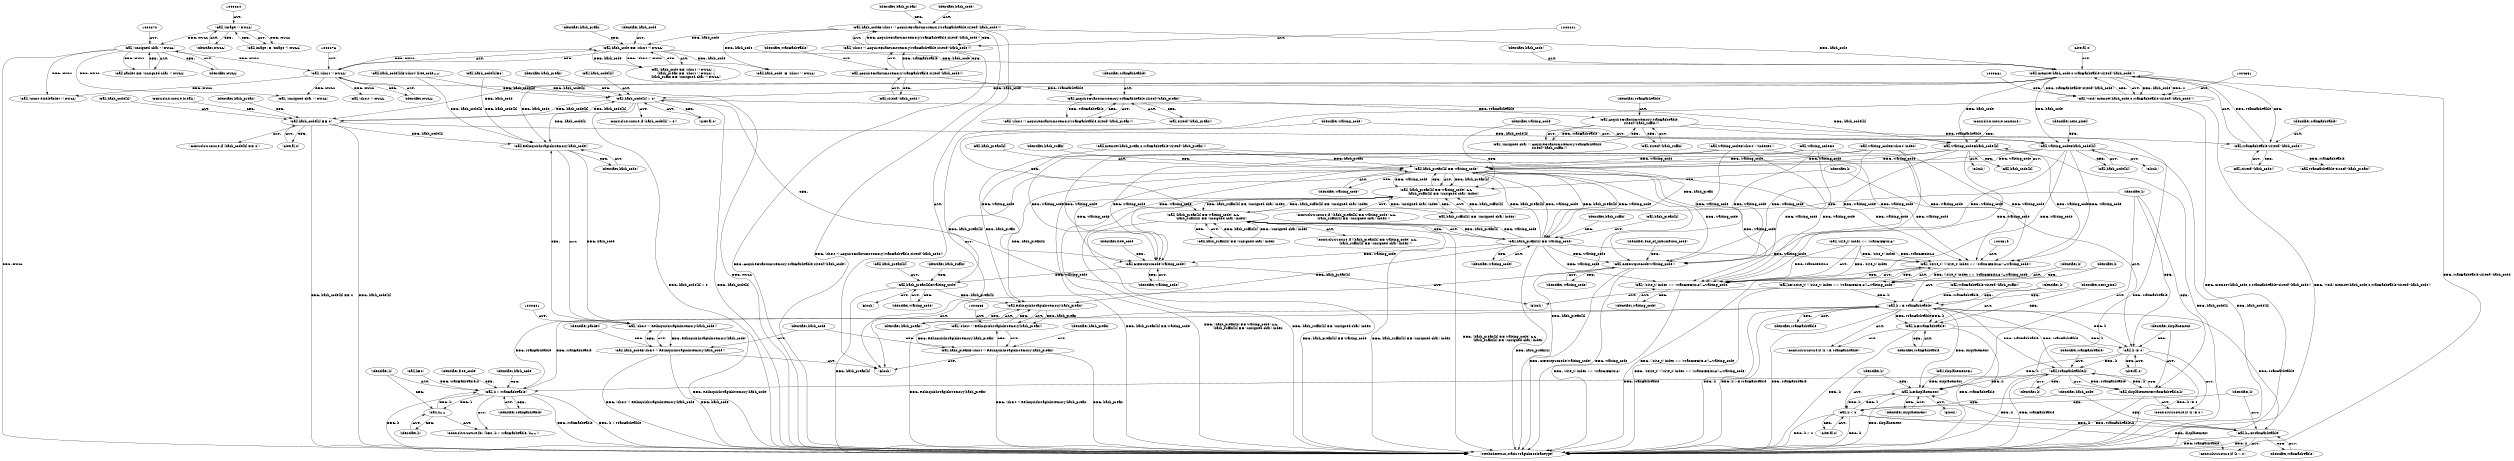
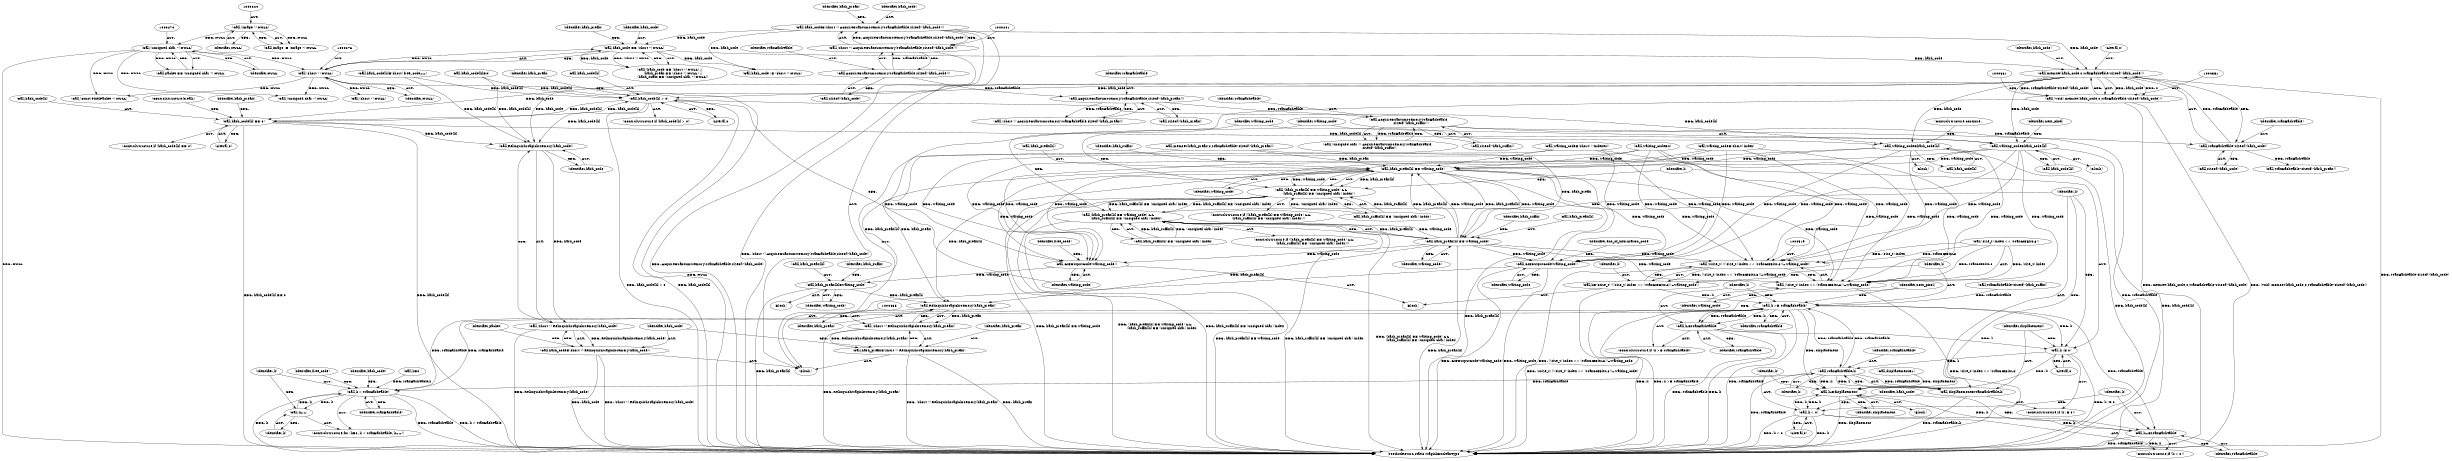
(532, 306) -> none
(2192, 433) -> (2116, 433)
